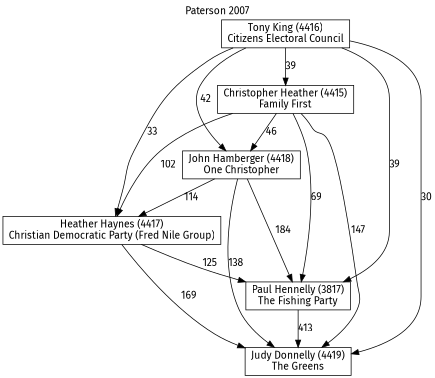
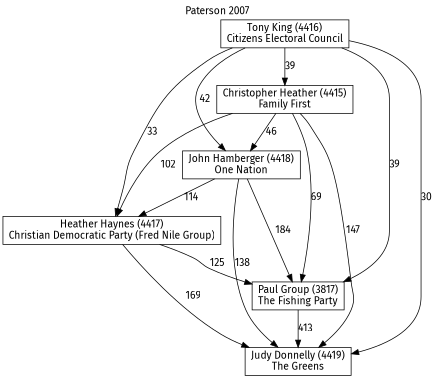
(241, 165) -> (241, 165)
(298, 296) -> (298, 296)
